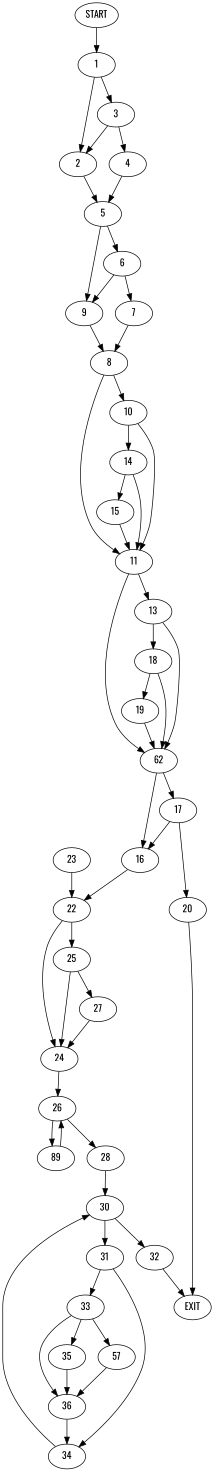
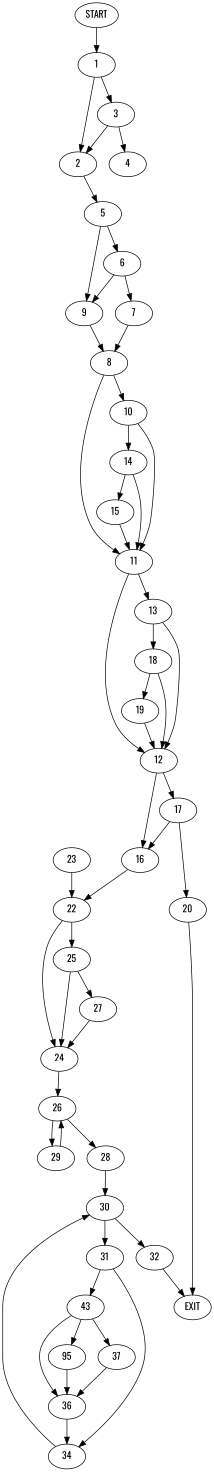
(117, 186) -> none
(159, 761) -> (159, 761)
(56, 1158) -> (56, 1158)
(86, 1307) -> (86, 1307)
(67, 1357) -> (67, 1357)
(117, 1357) -> (117, 1357)
